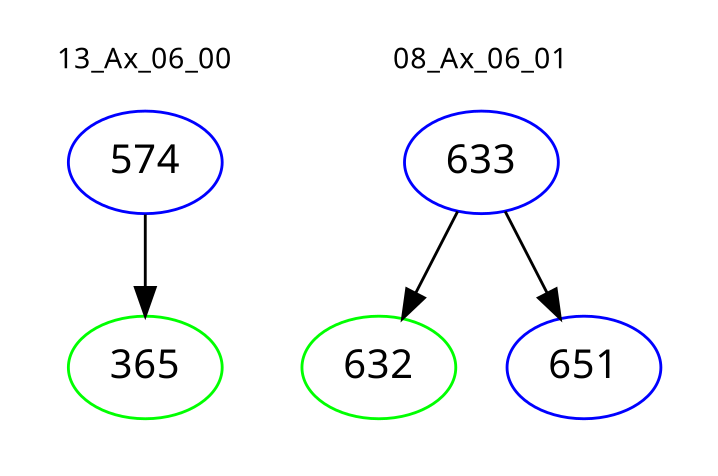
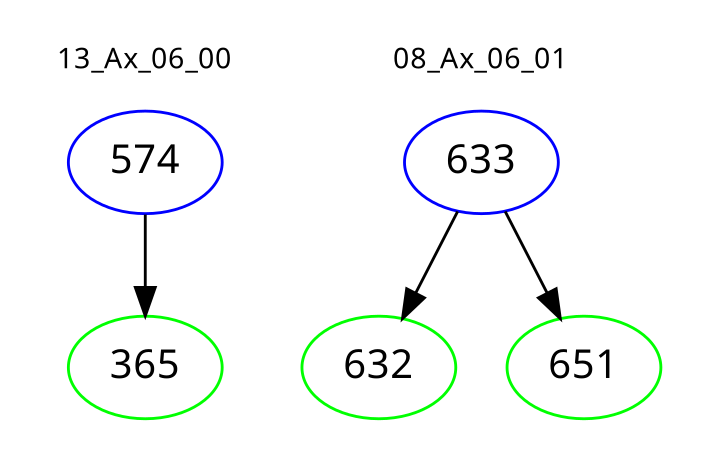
(584, 367) -> (584, 367)
